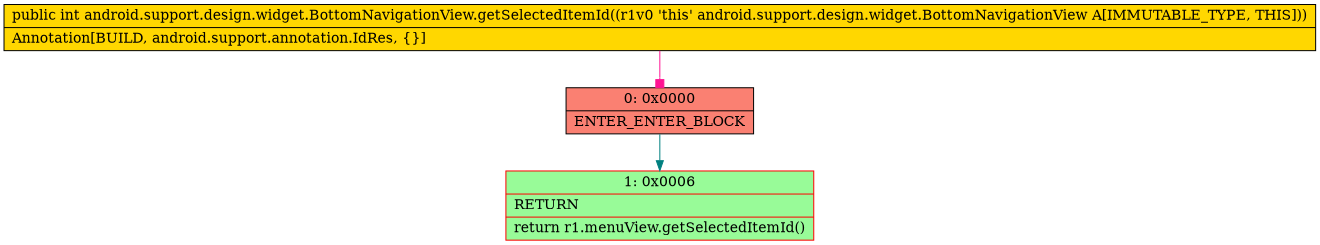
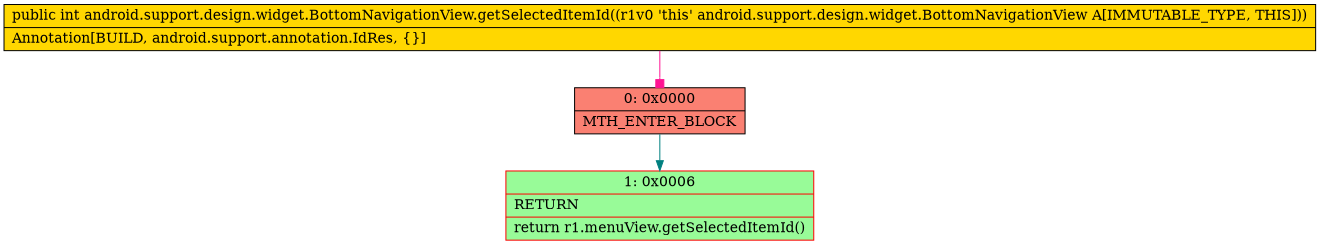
(660, 122) -> (660, 122)
